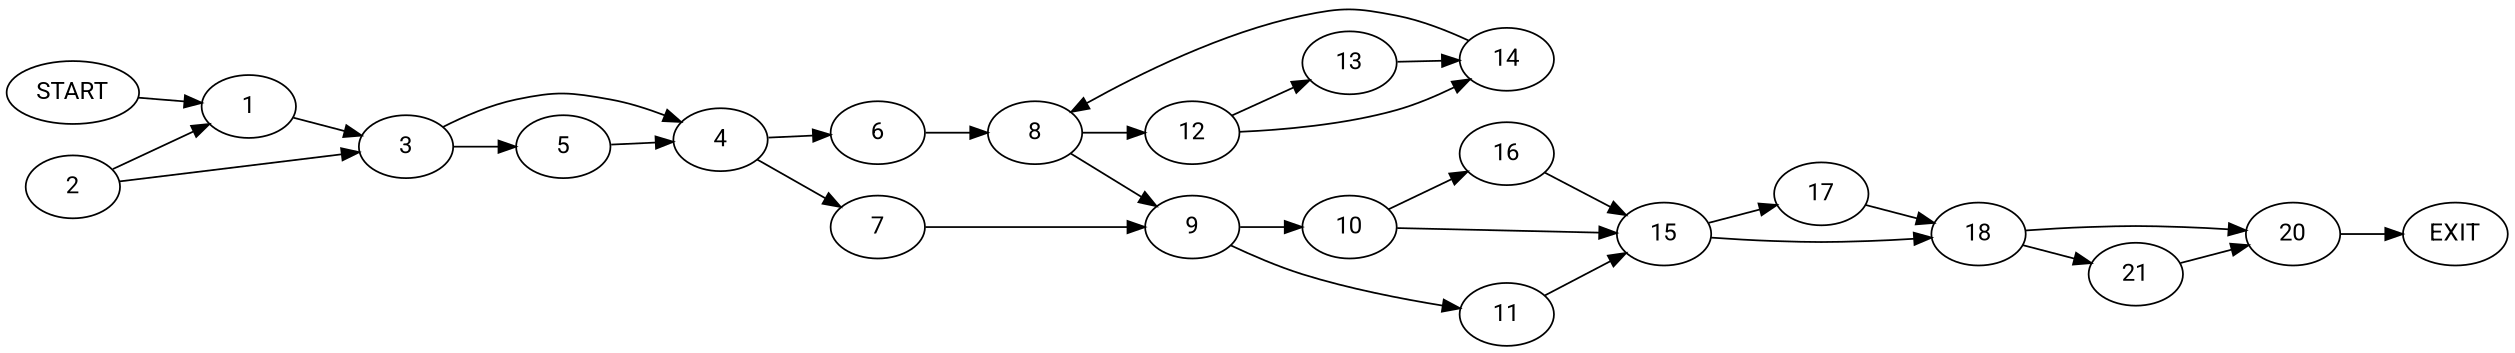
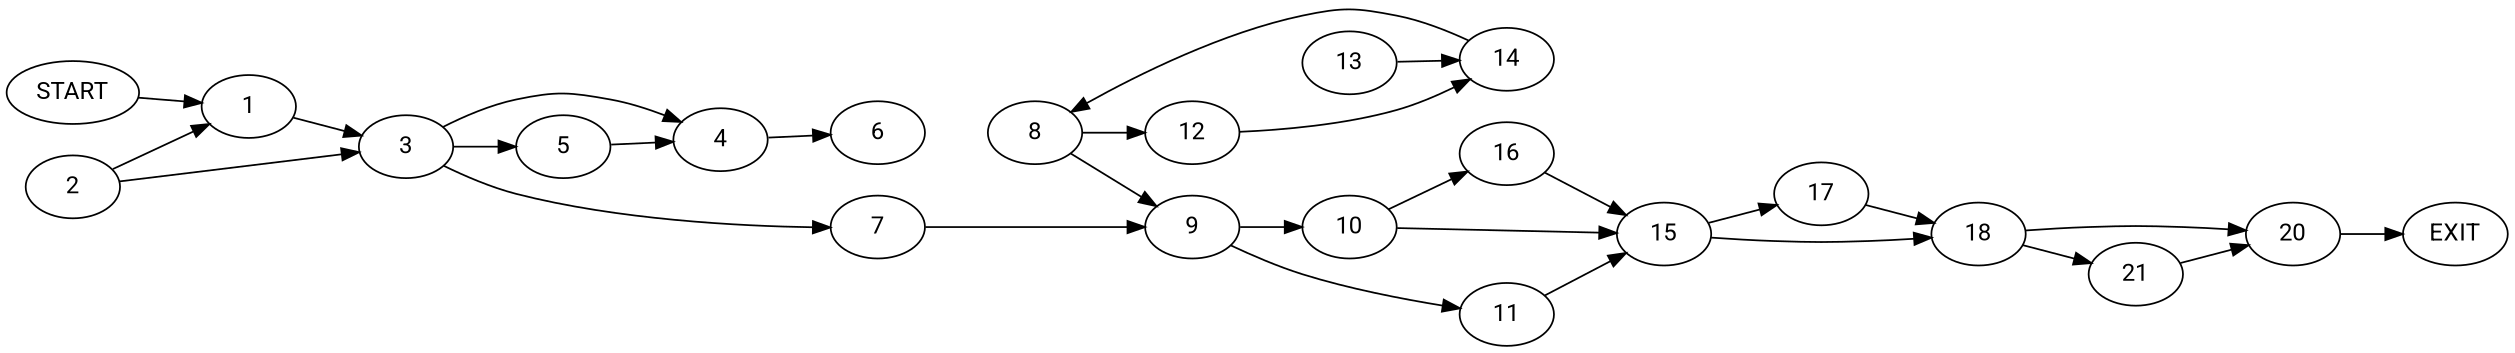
(1263, 101) -> none
(948, 133) -> none
(791, 179) -> (625, 214)
